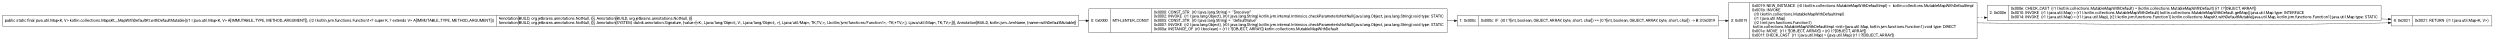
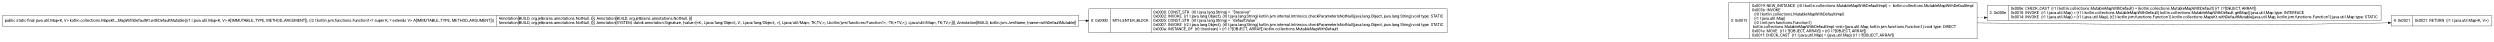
(2385, 19) -> none
(1131, 21) -> (1131, 21)
(1588, 21) -> none
